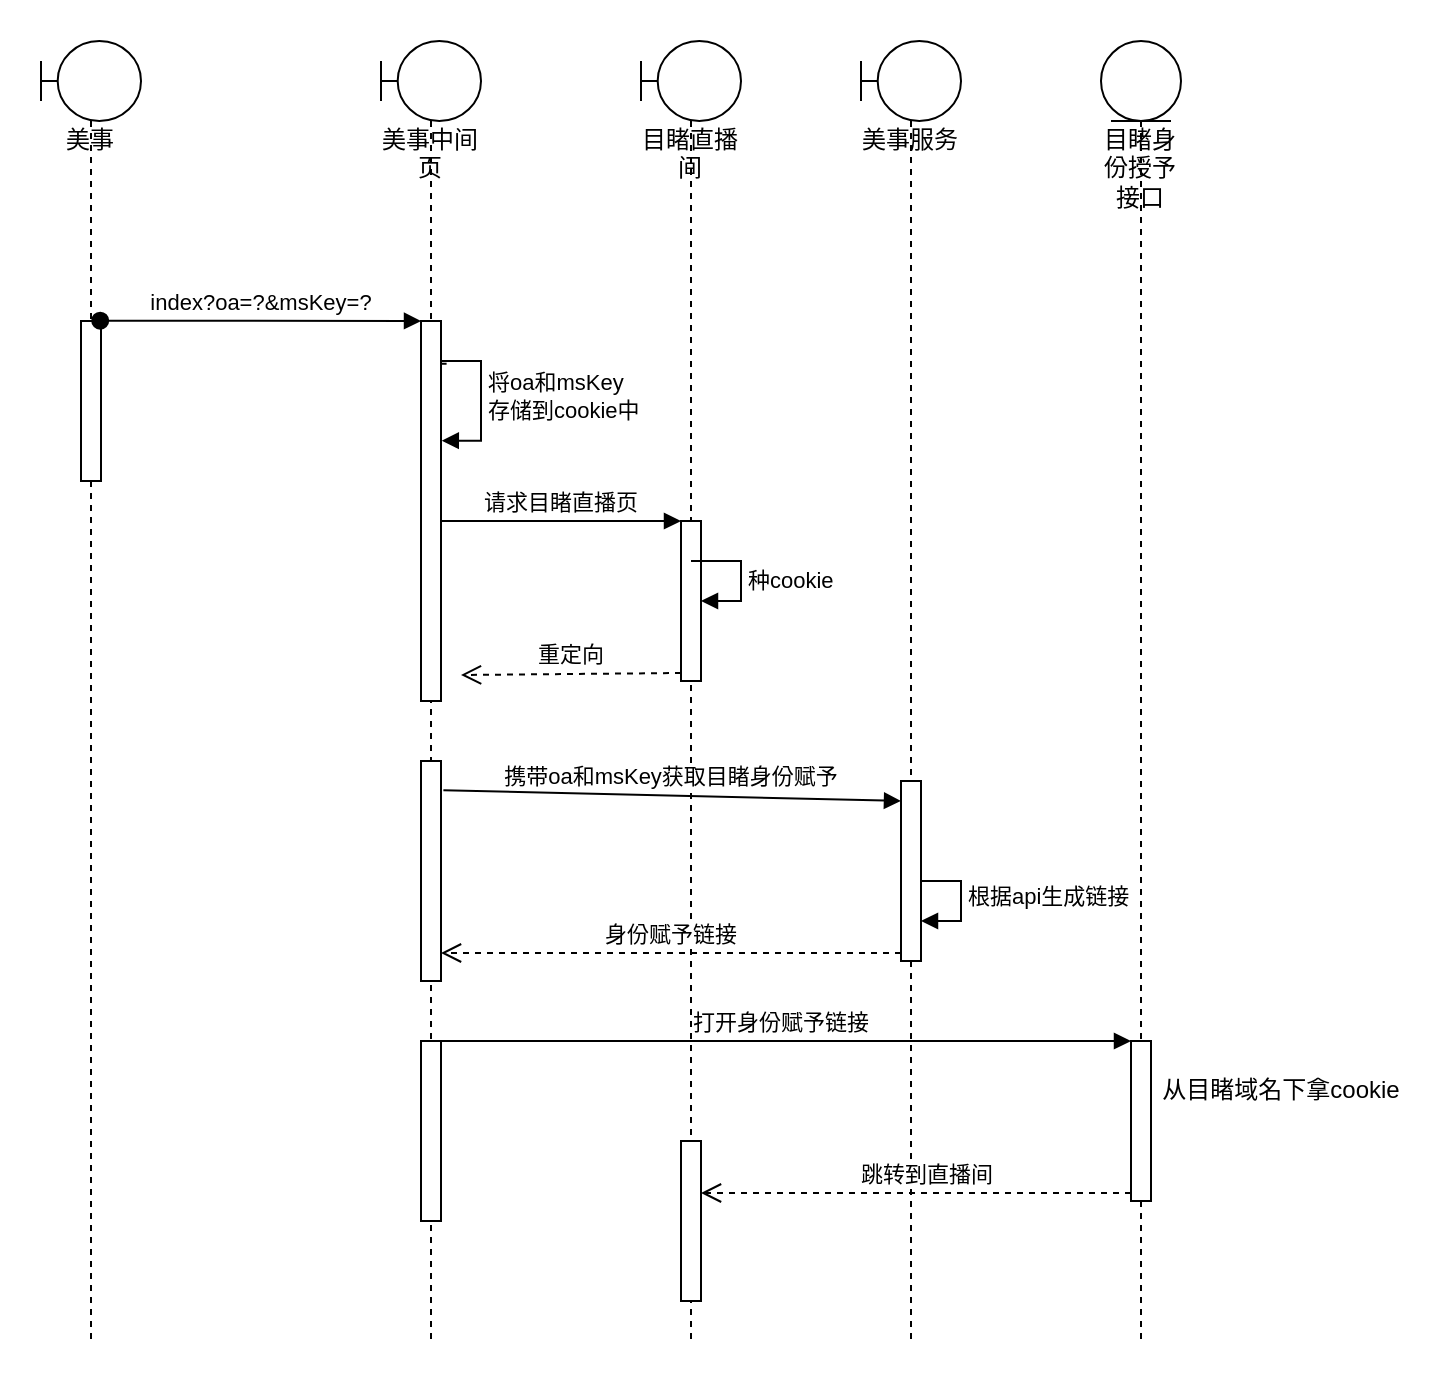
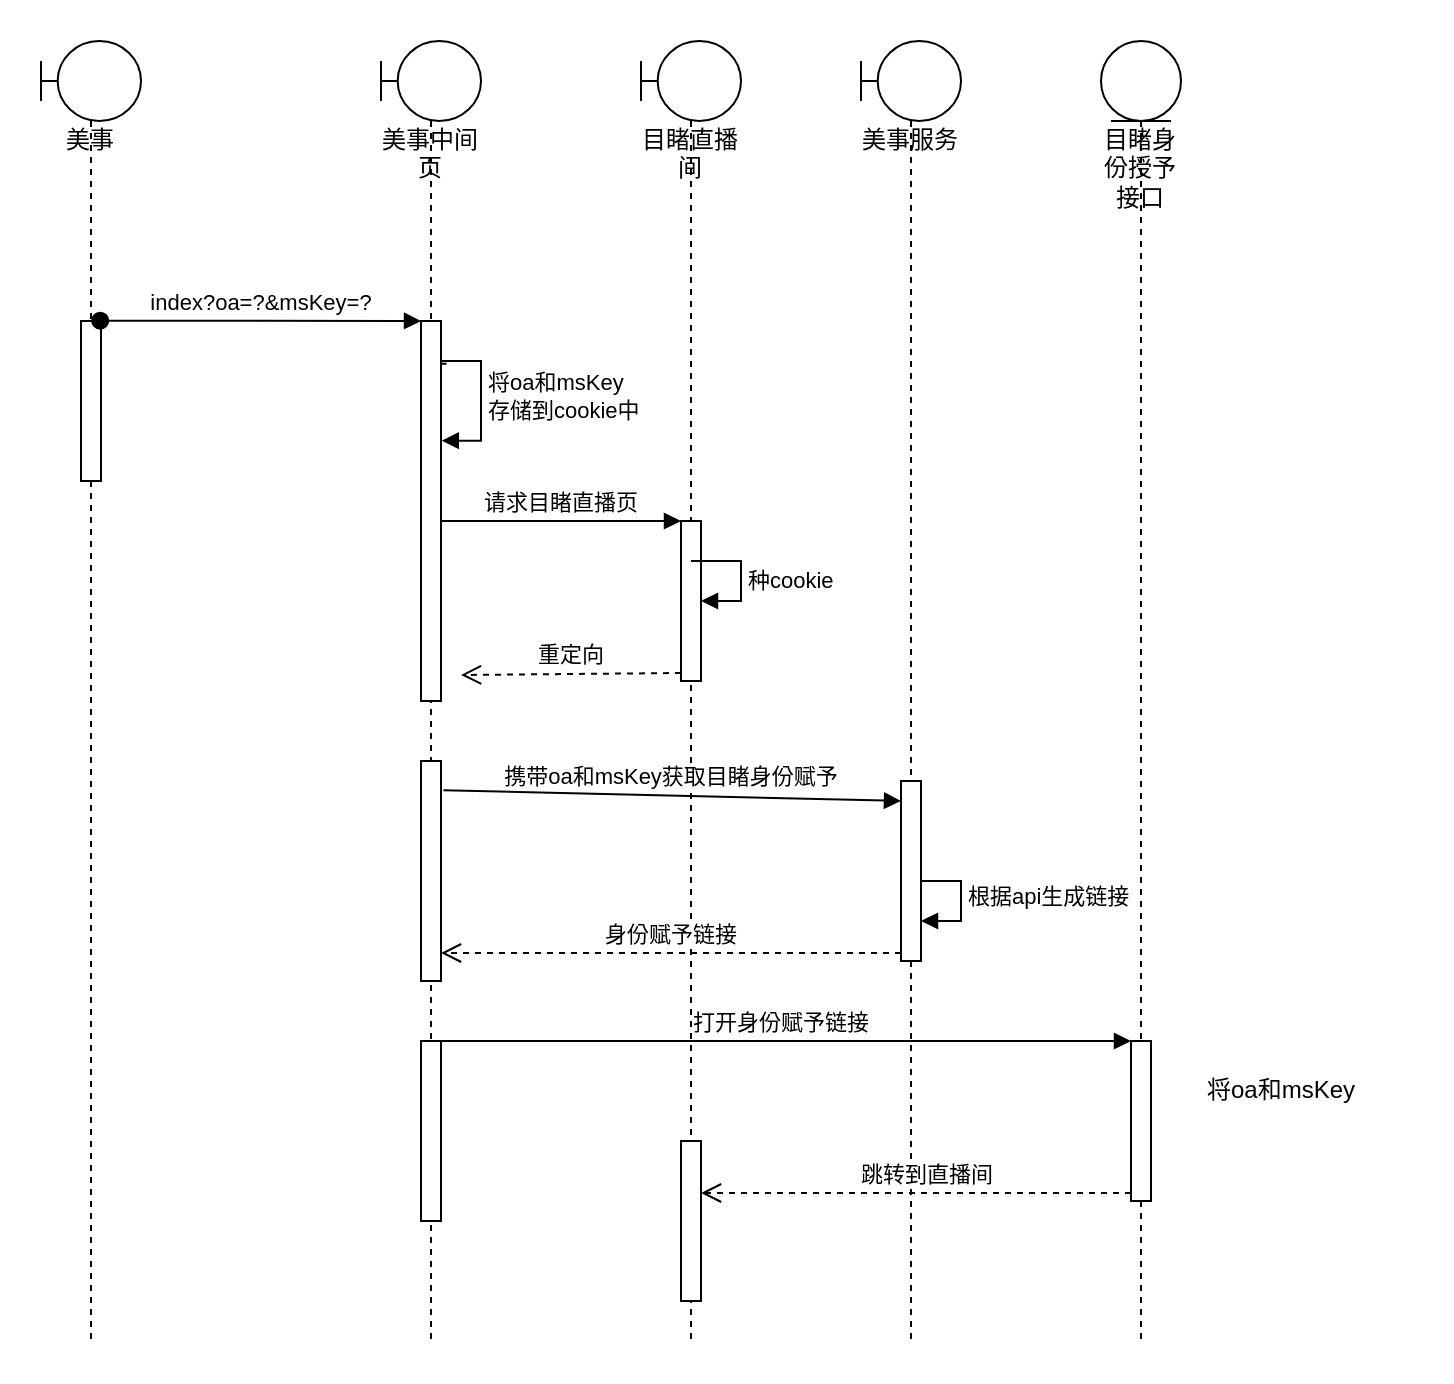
(1282, 1091) -> (1282, 1091)
